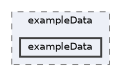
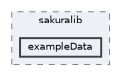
(61, 21) -> (61, 21)
